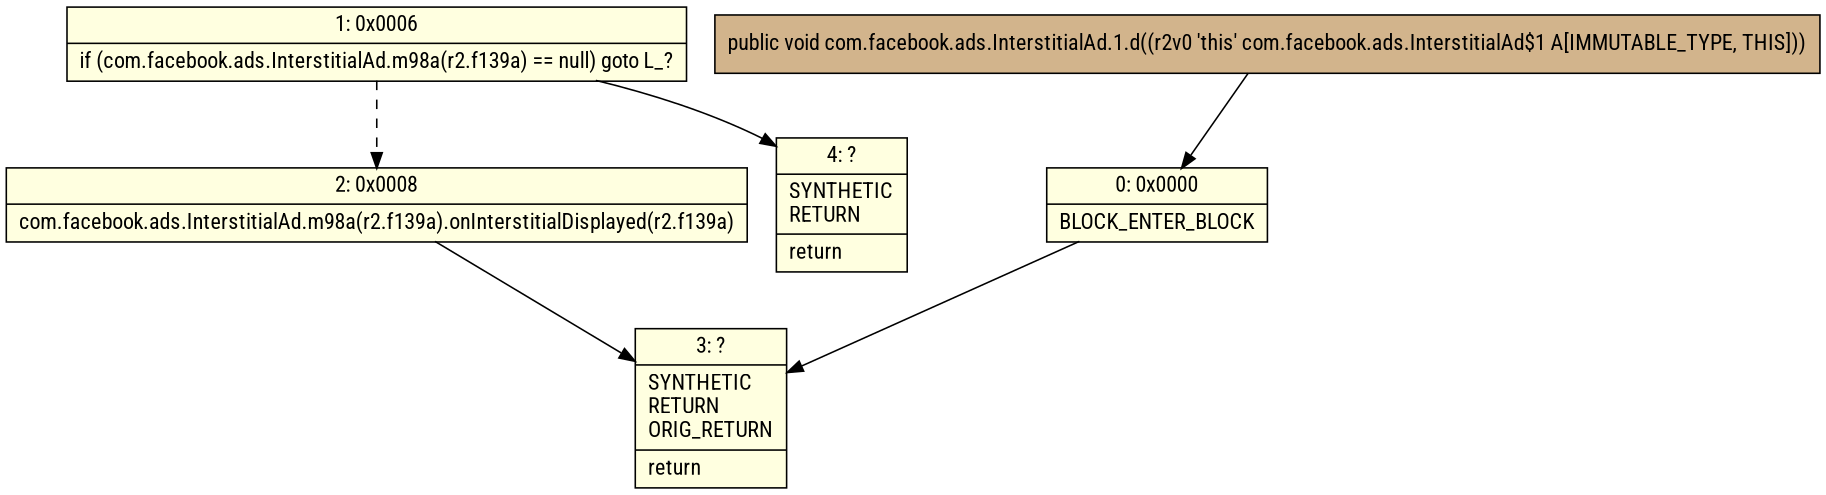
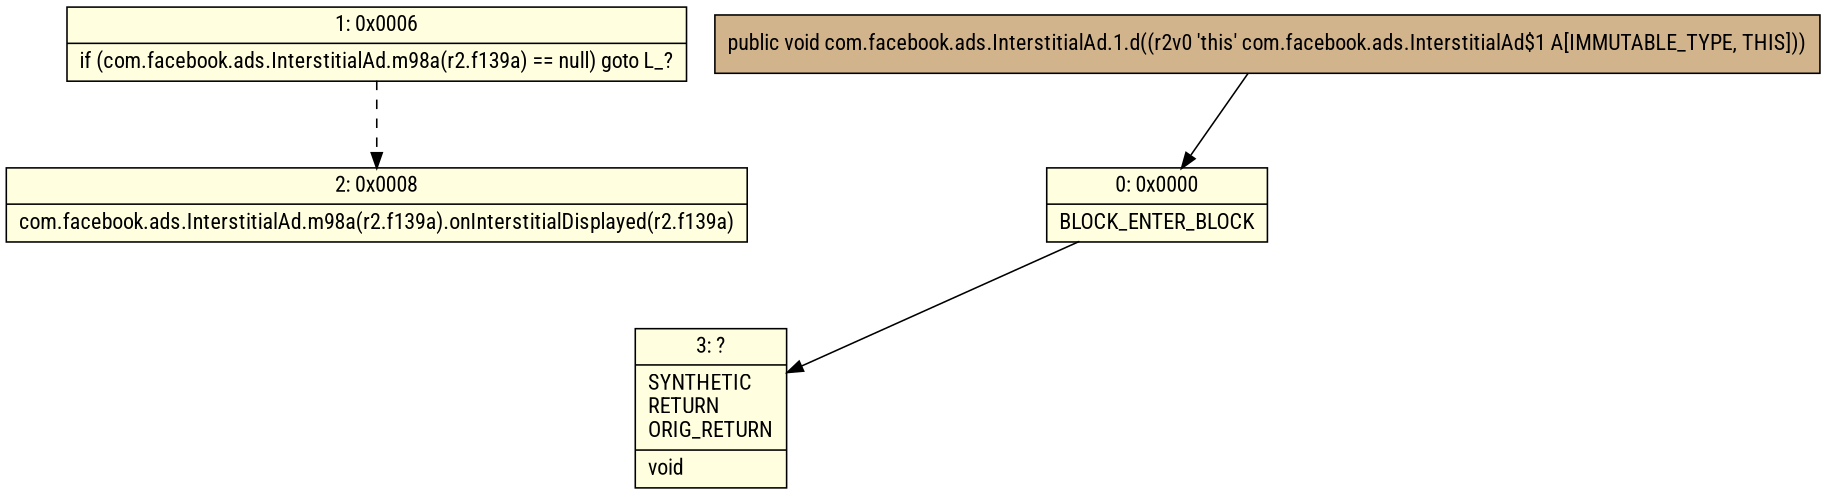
(842, 205) -> none
(528, 297) -> none
(675, 468) -> (666, 468)
